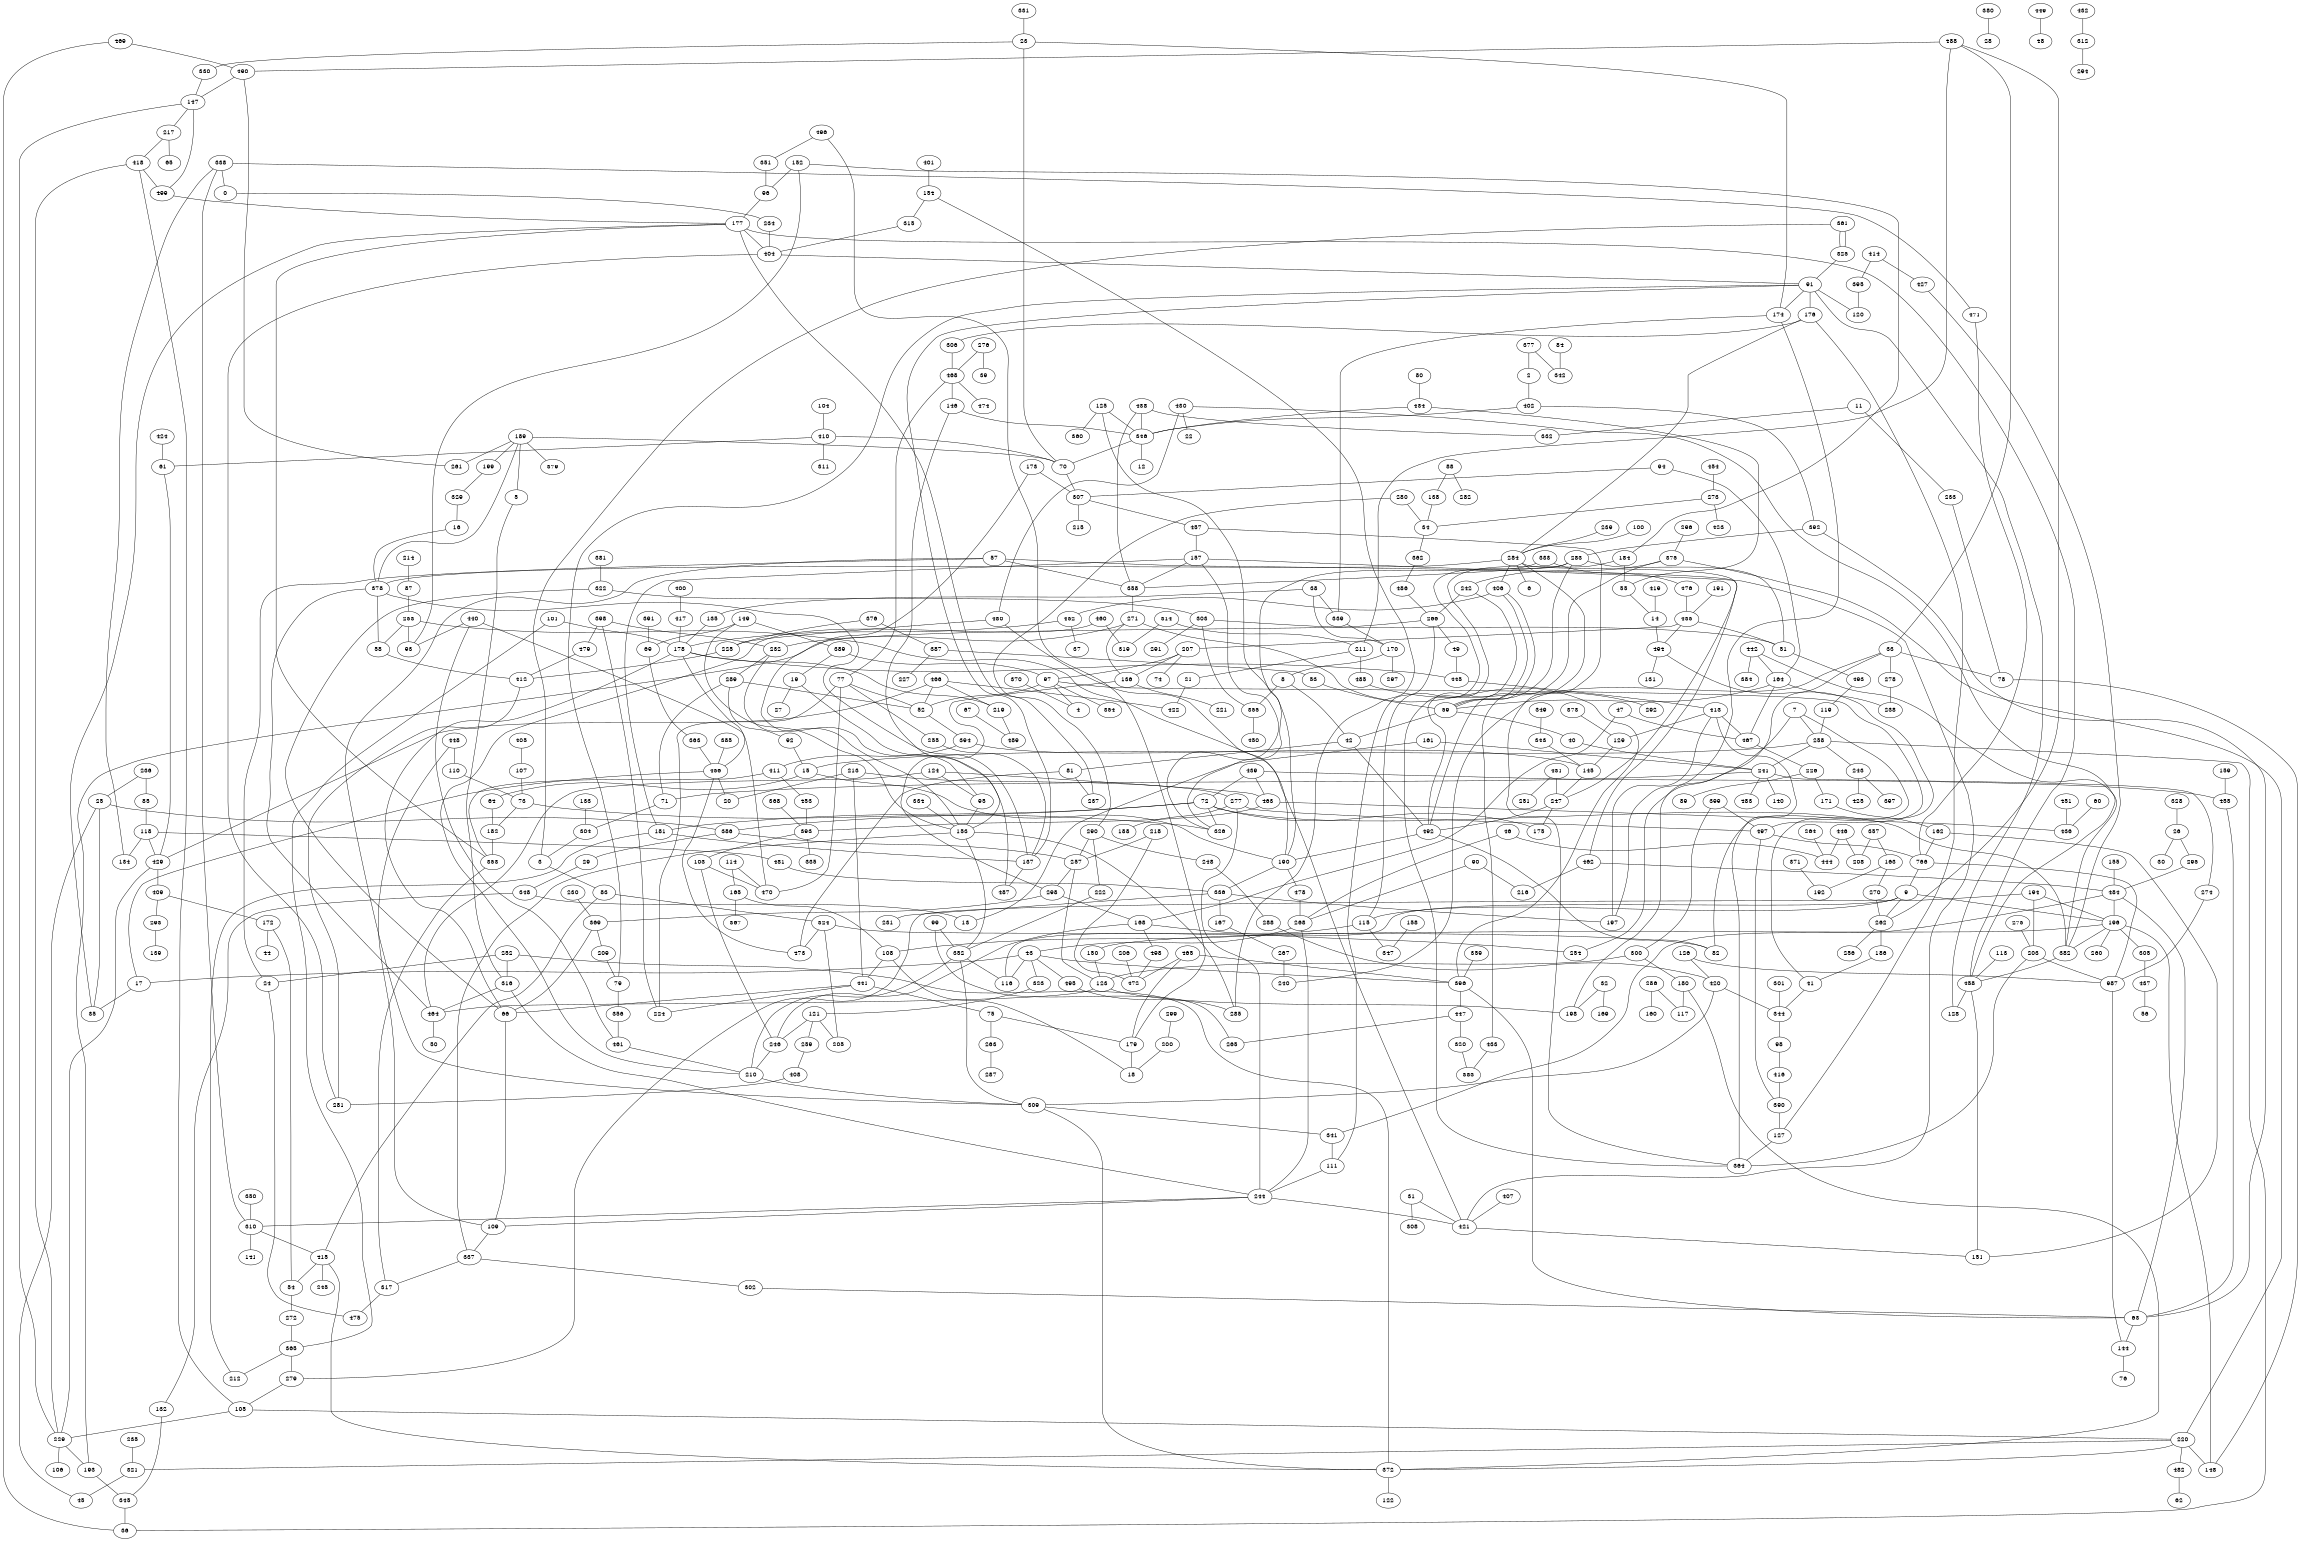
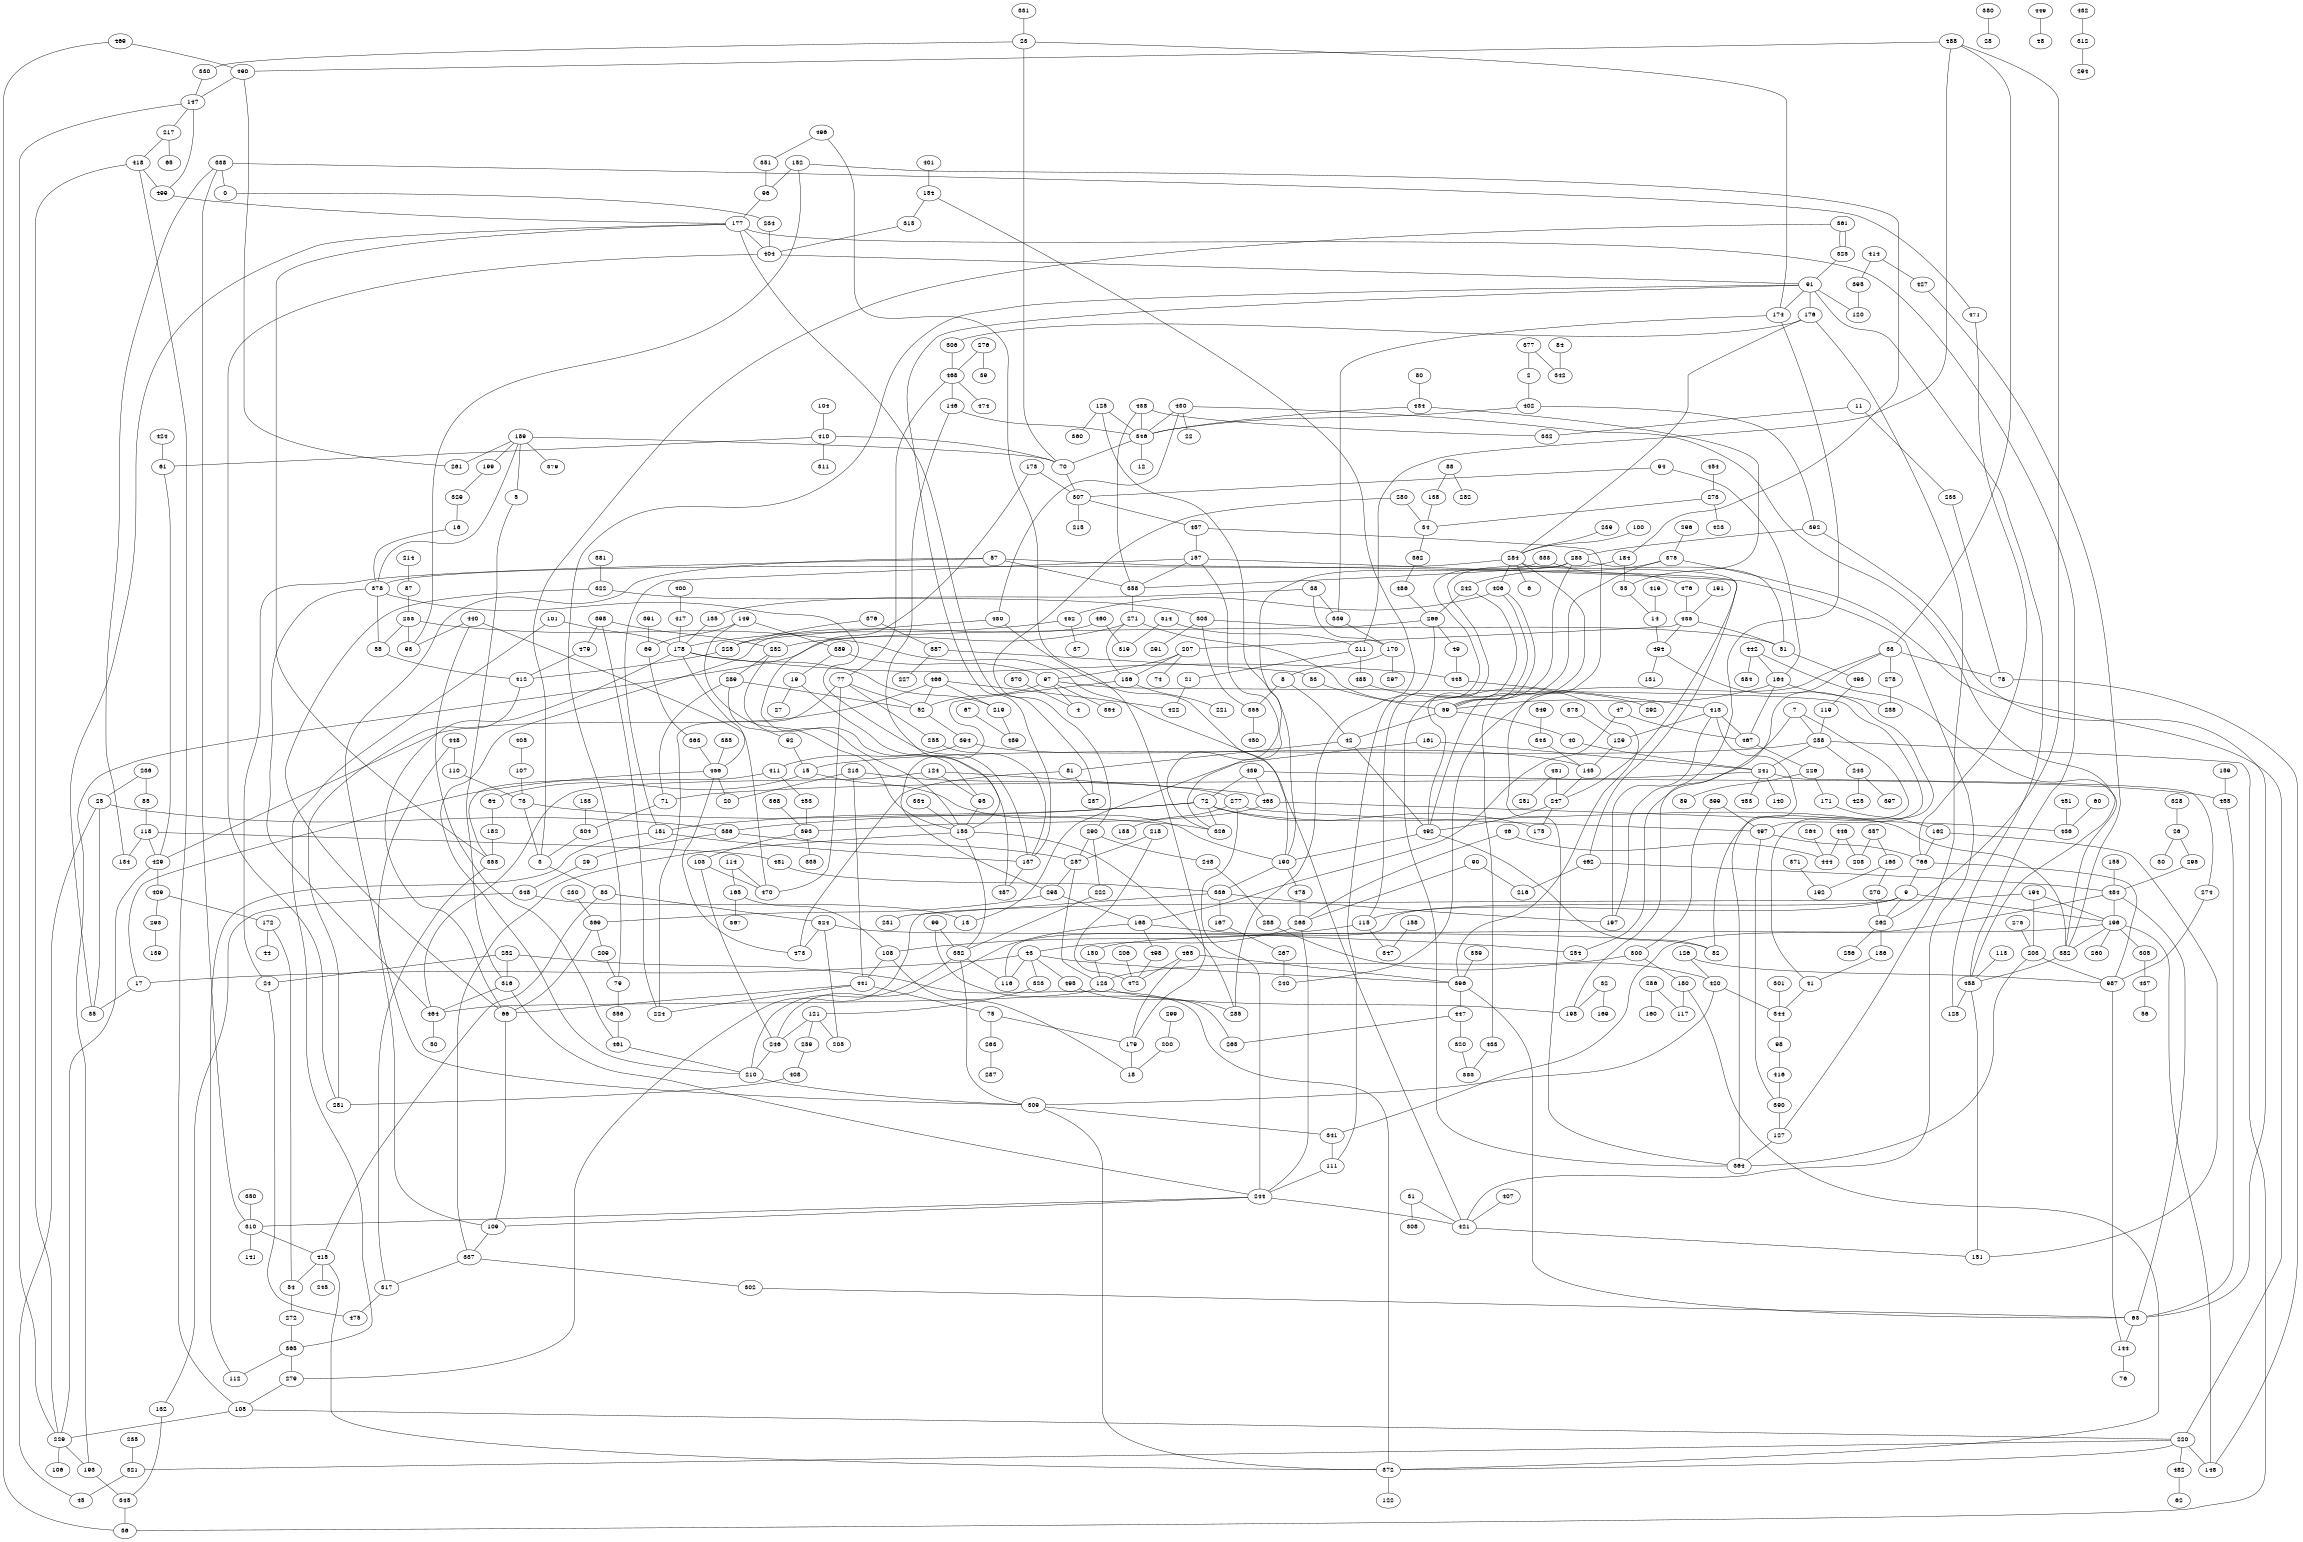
none -> (1161, 421)
(509, 815) -> (531, 831)
(235, 1379) -> (235, 1379)
